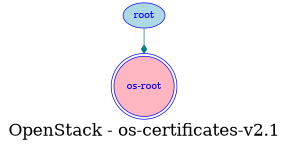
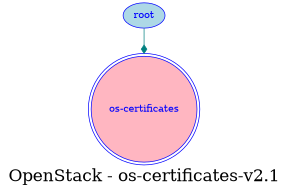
(144, 86) -> (144, 109)
